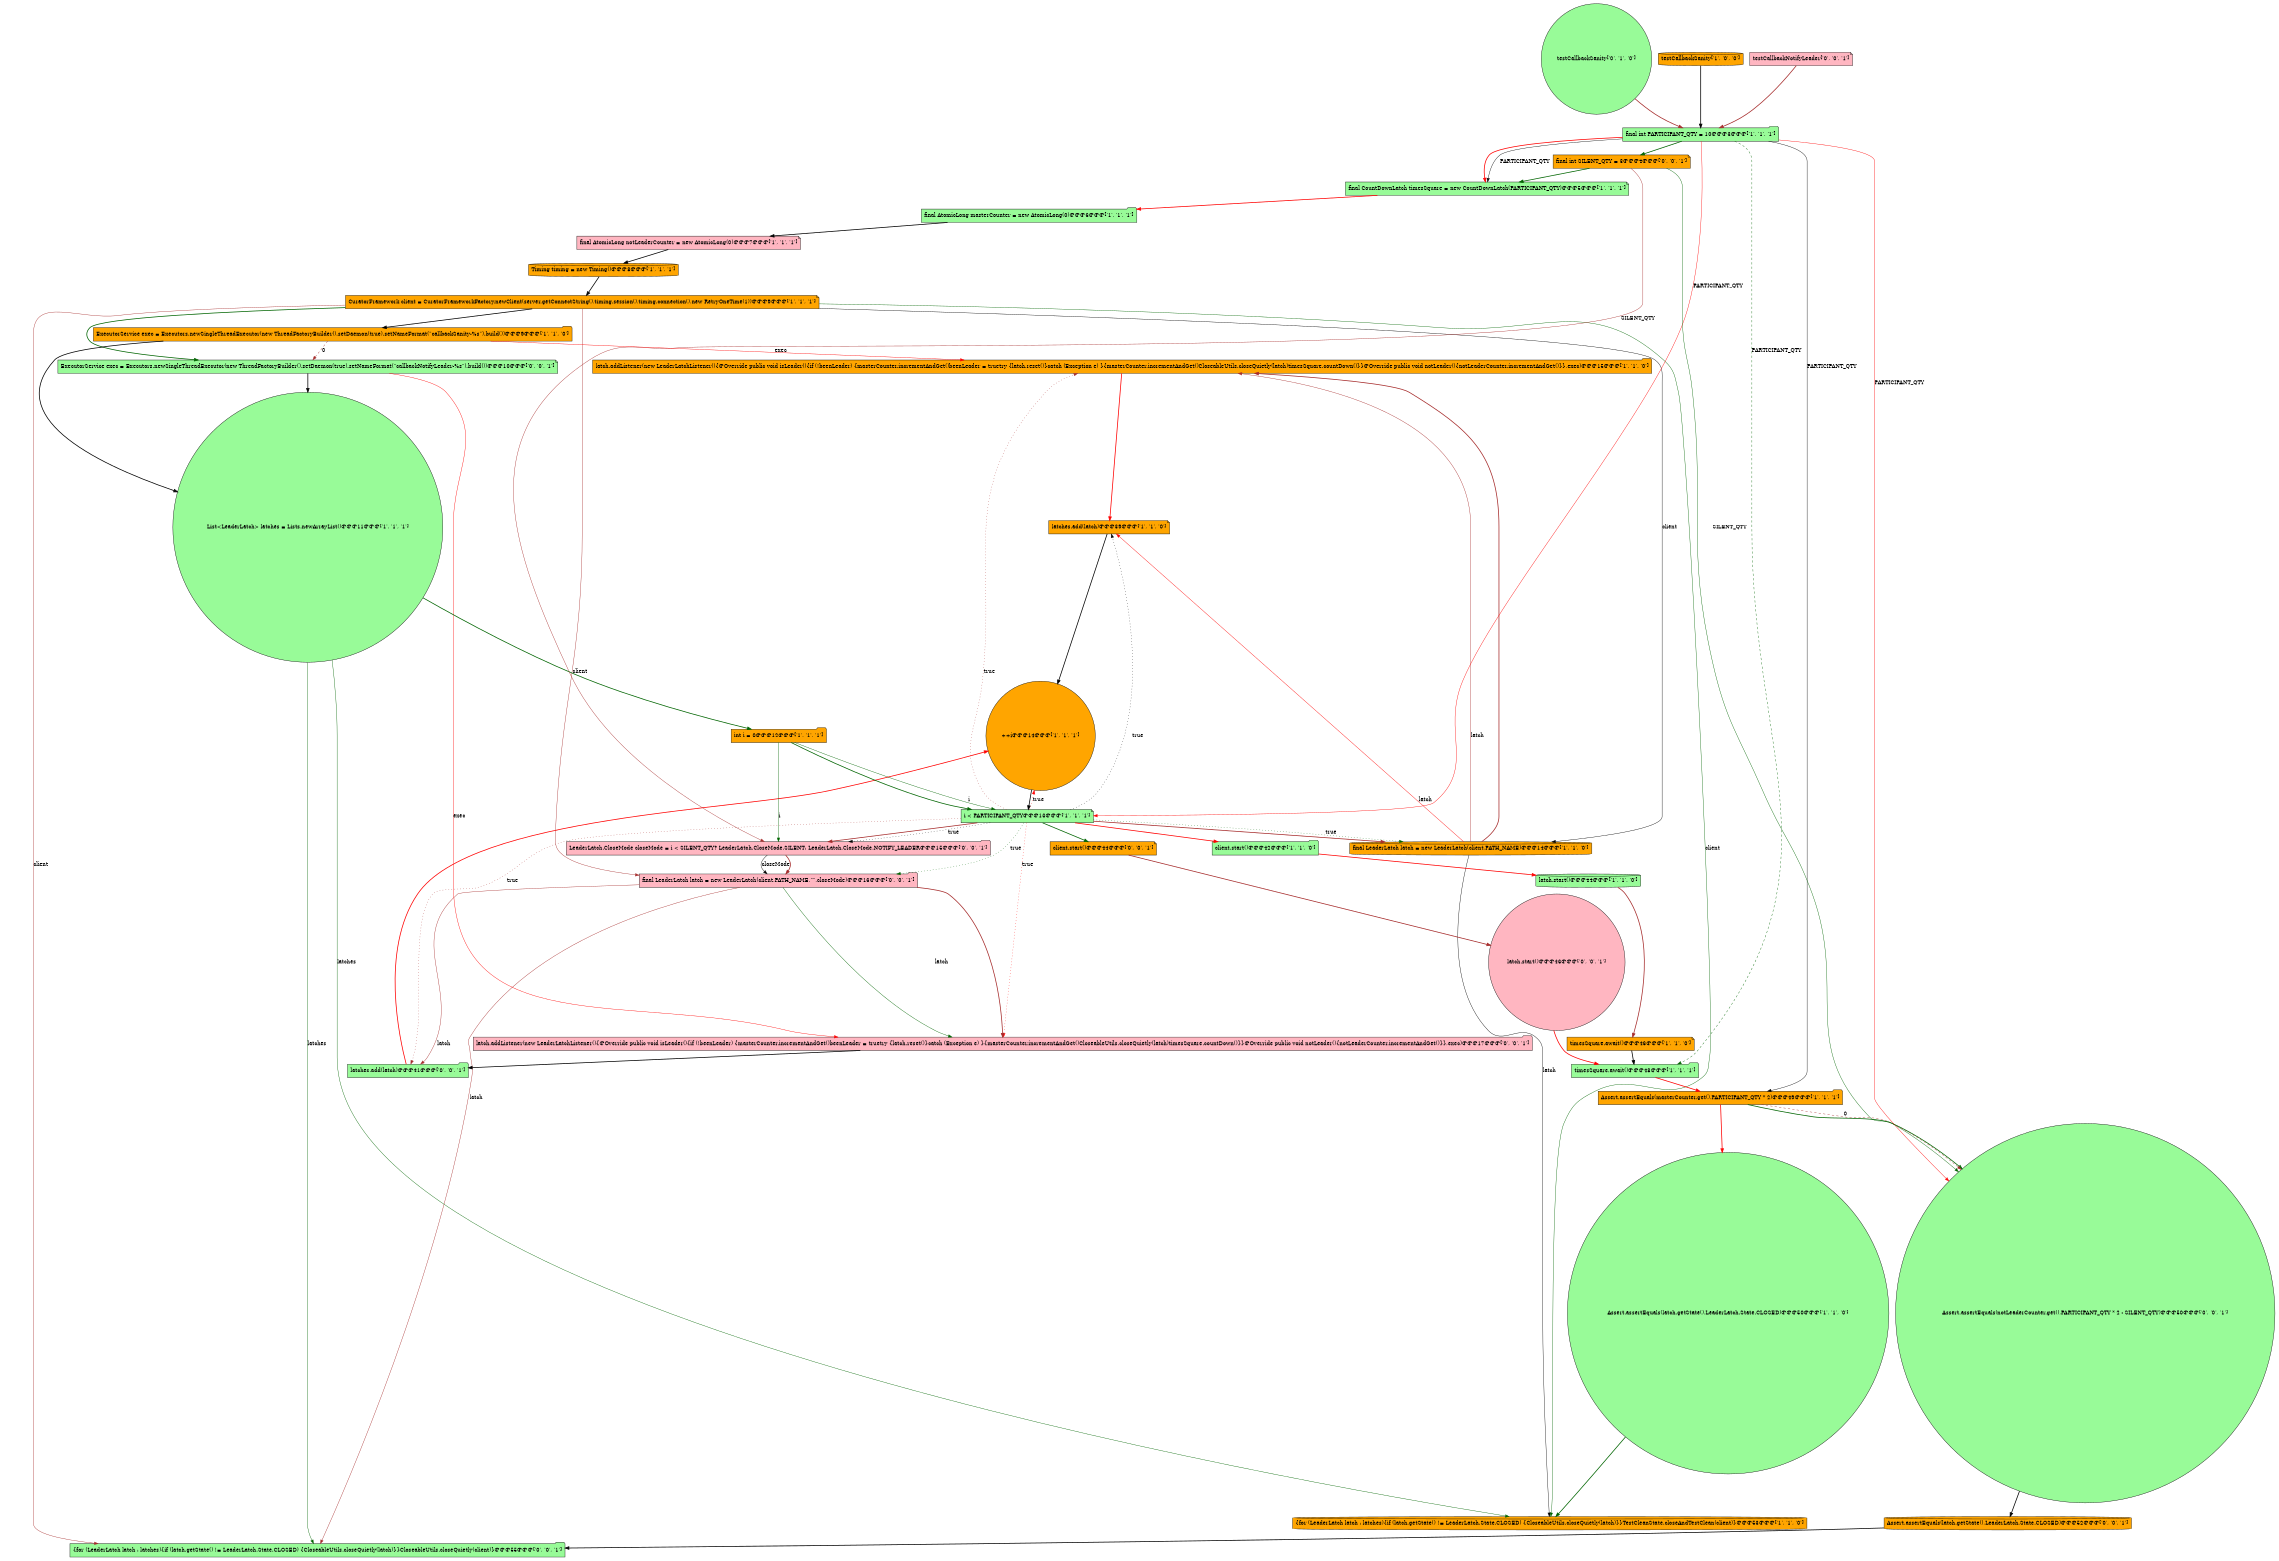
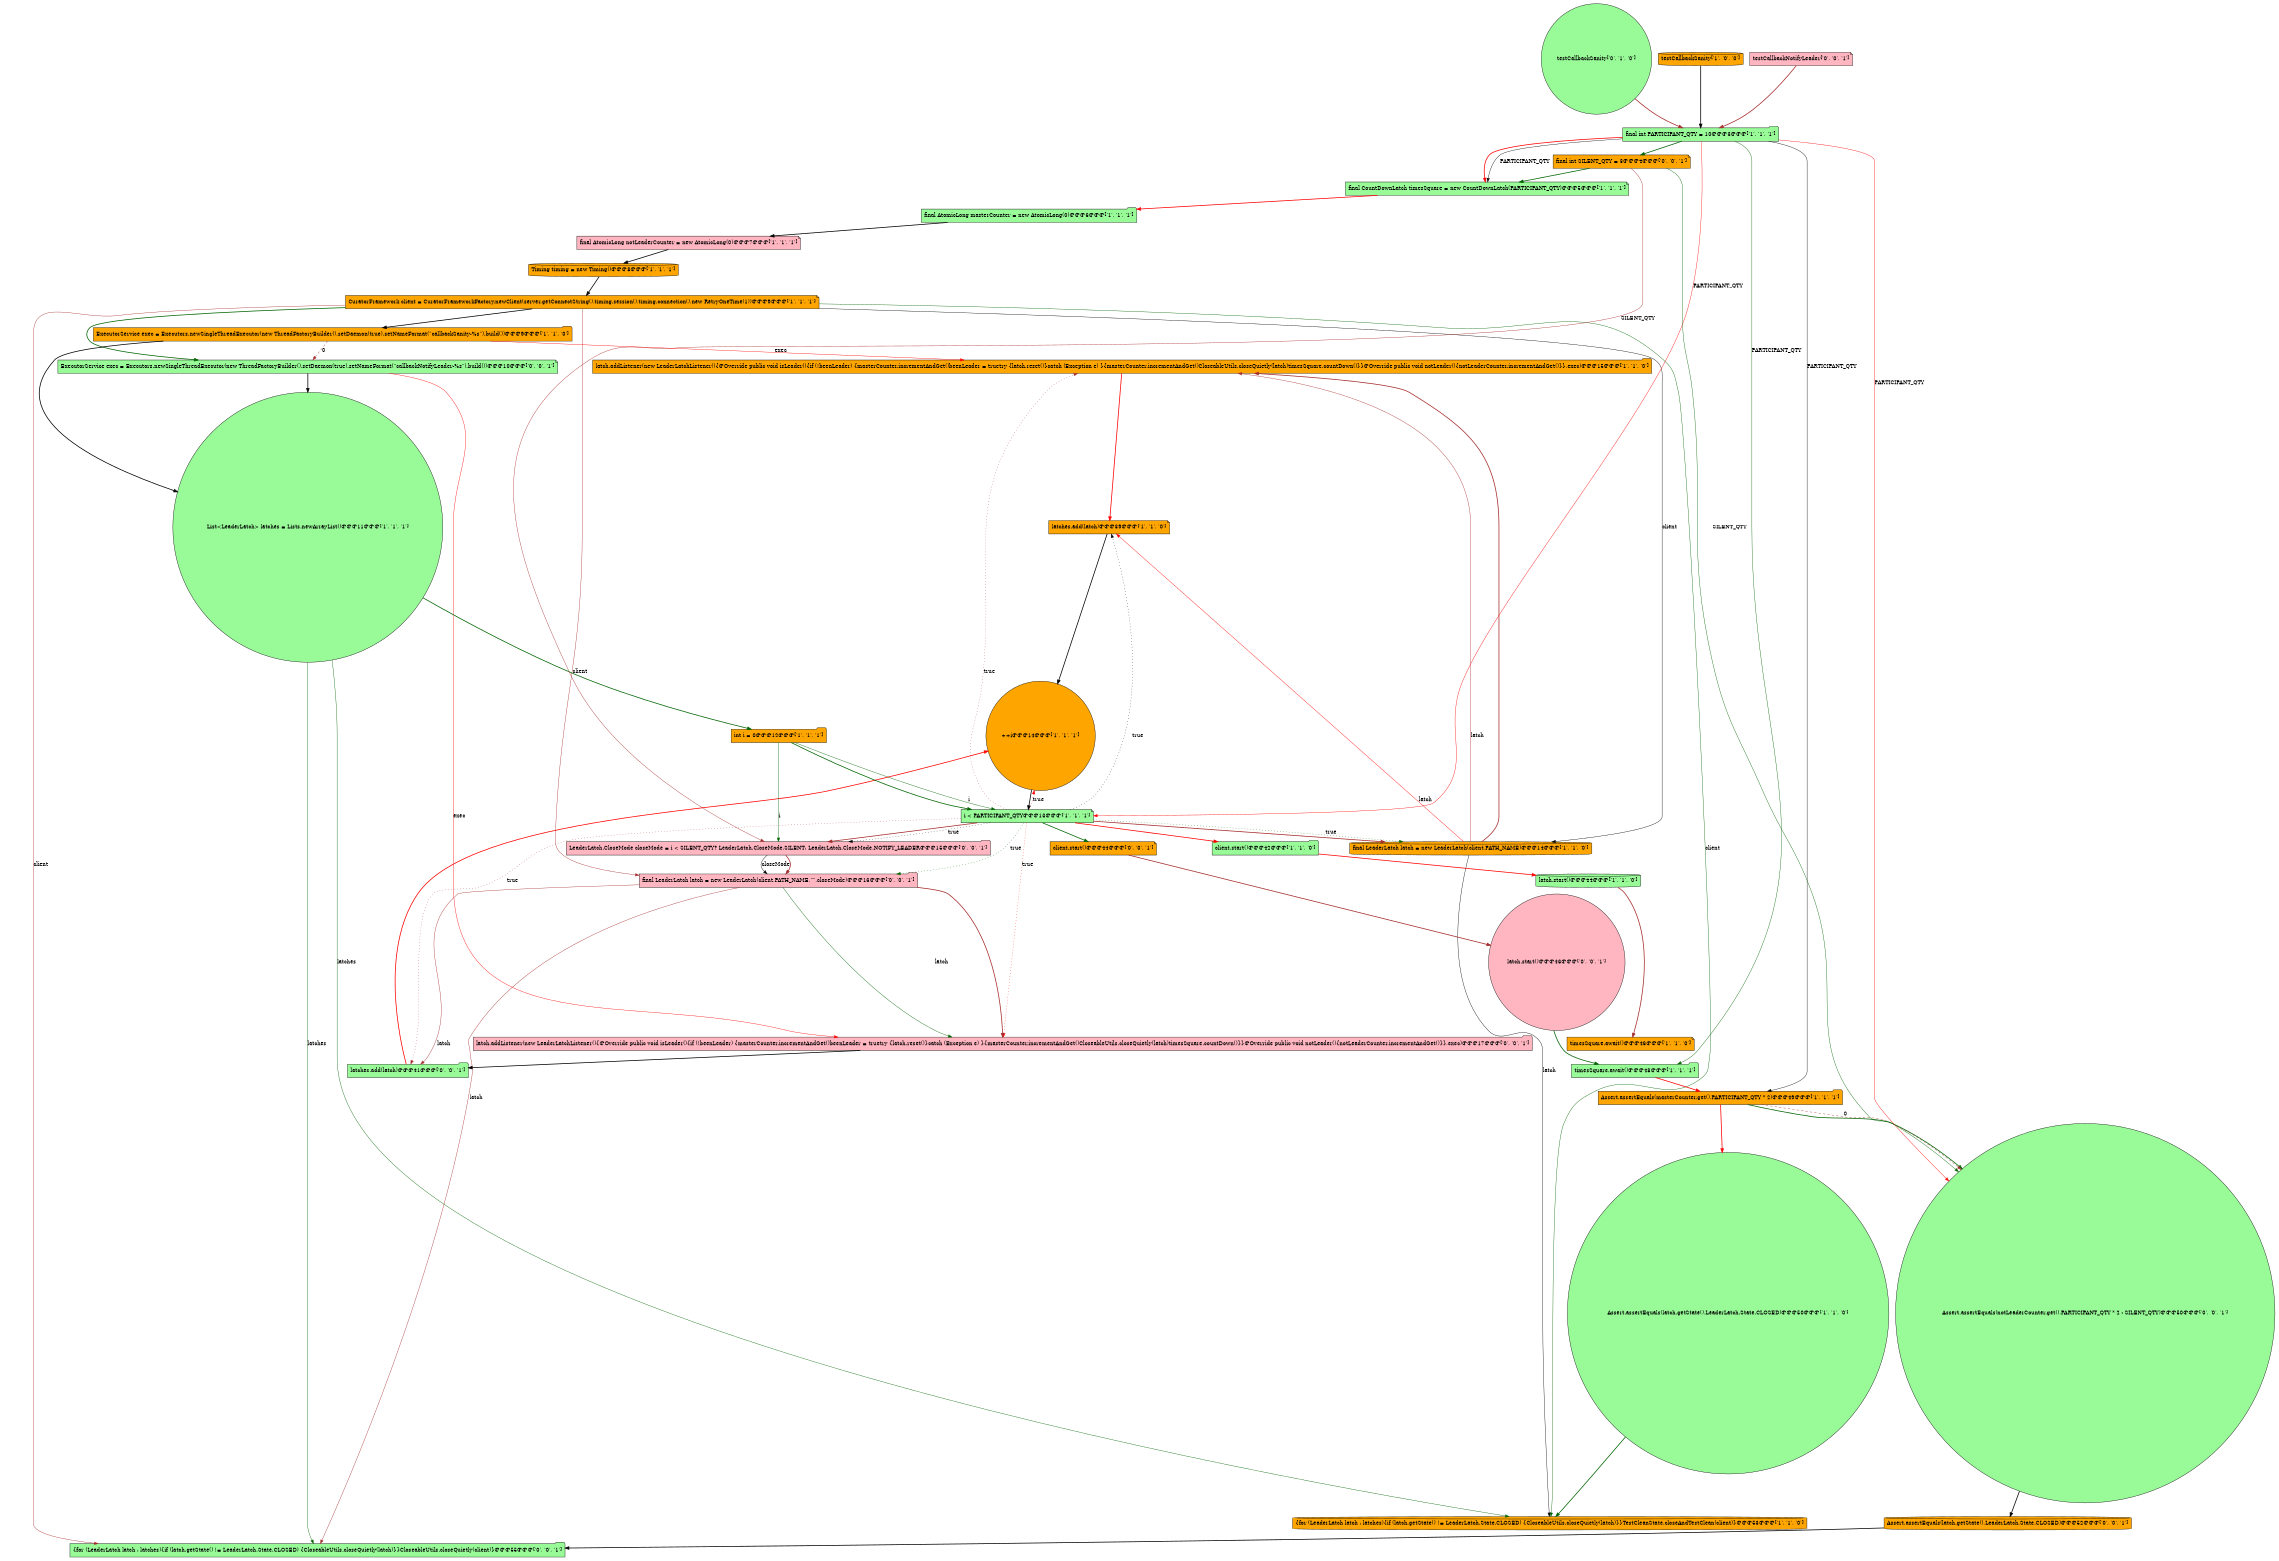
(1756, 613) -> (1756, 613)
(1568, 1054) -> (1568, 1054)
(1633, 1055) -> none
